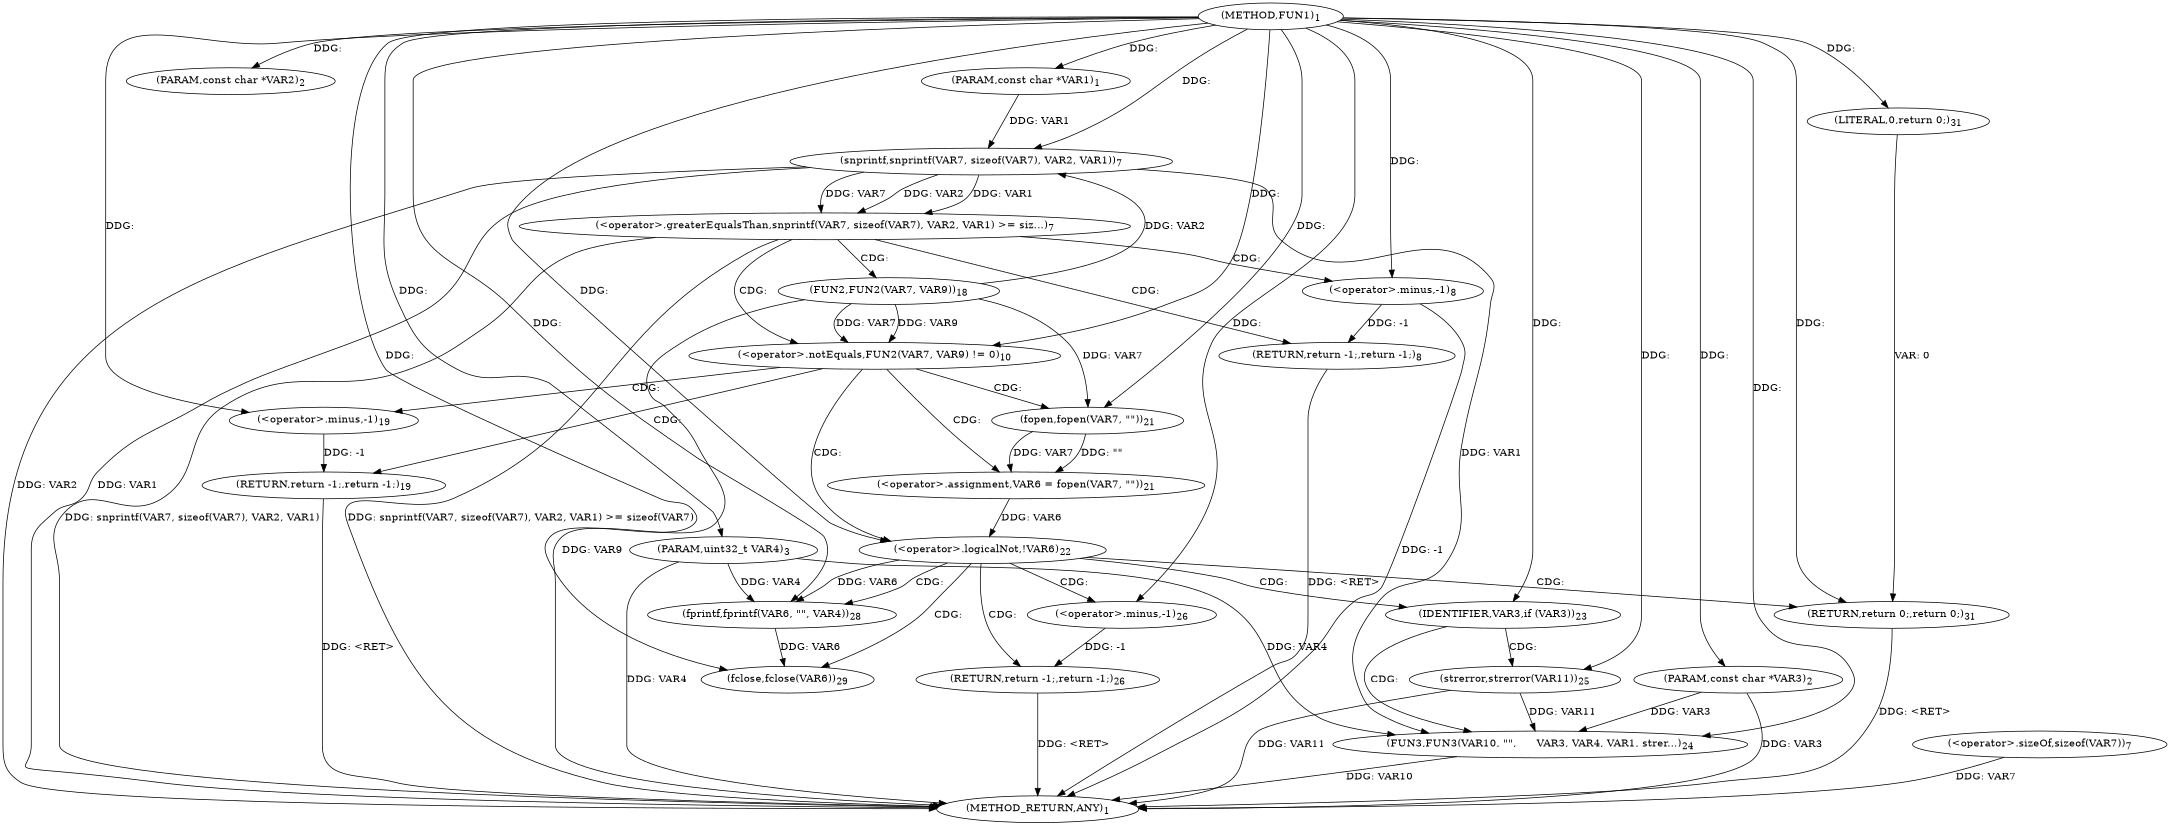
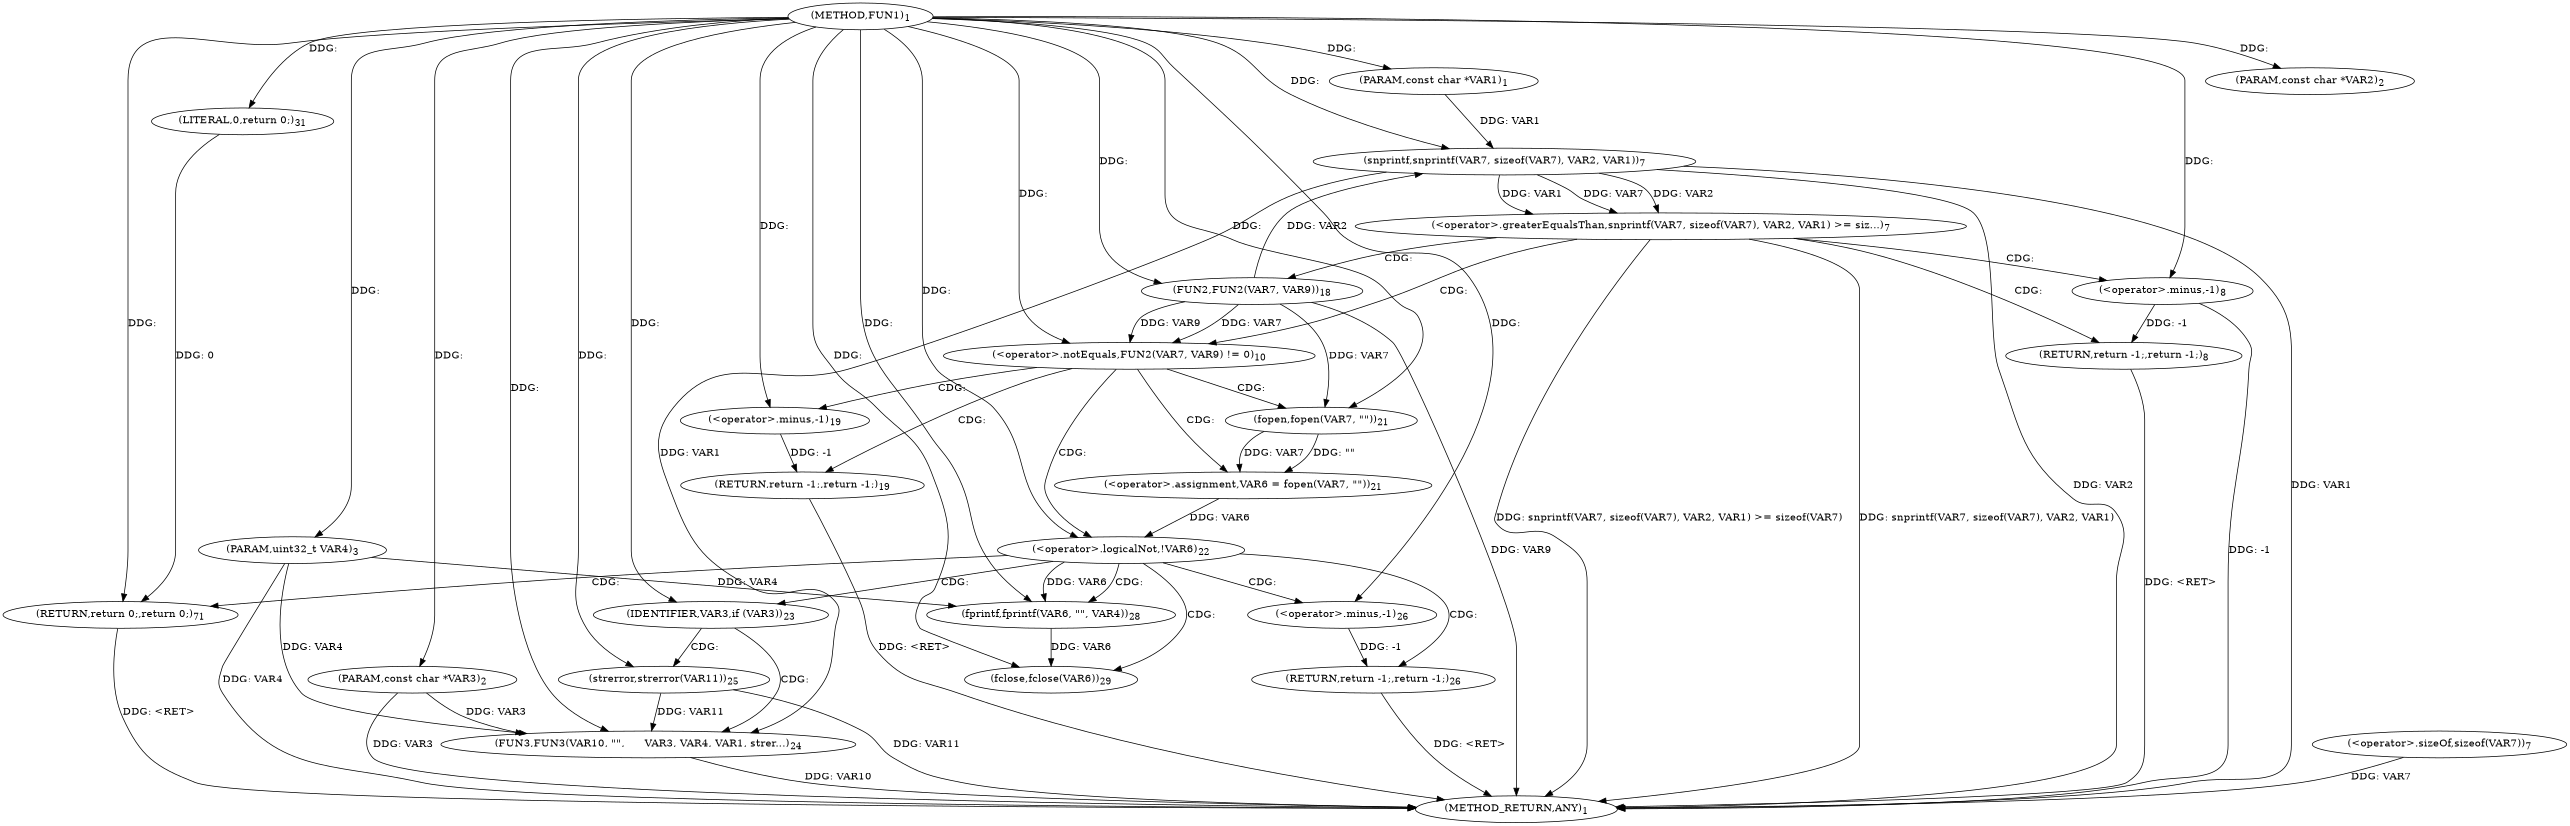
none -> (1099, 100)
(1912, 356) -> (195, 356)
(1970, 614) -> (199, 614)
